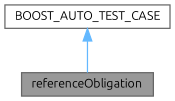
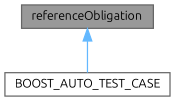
(87, 57) -> (87, 57)
